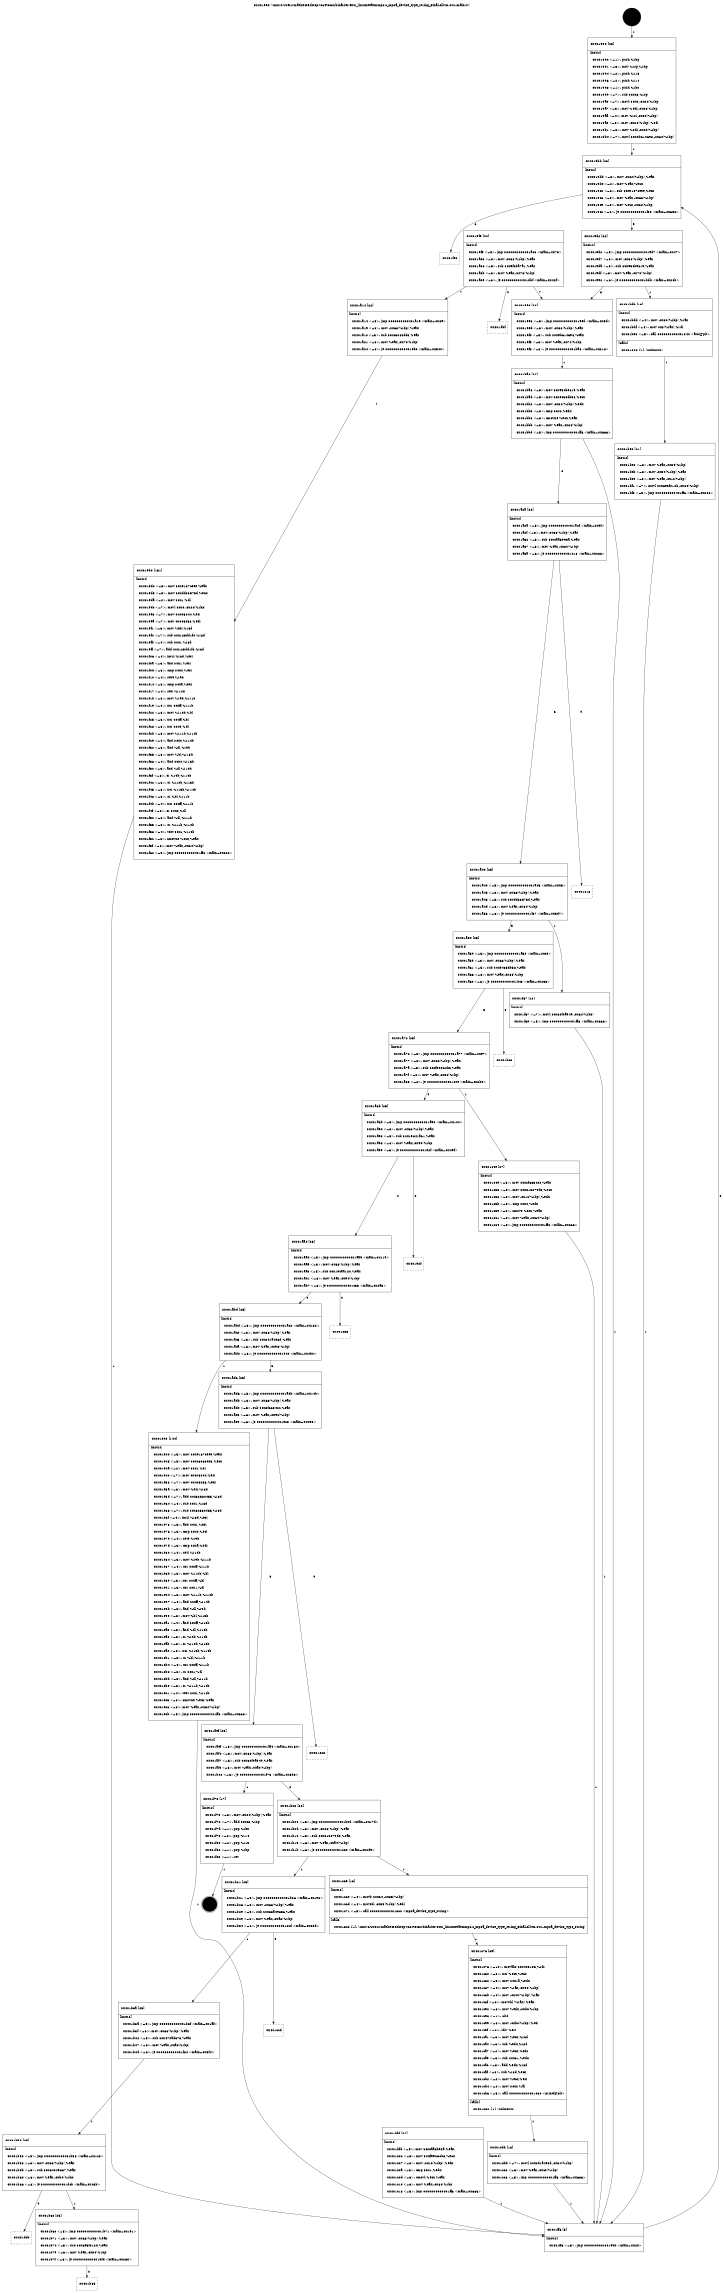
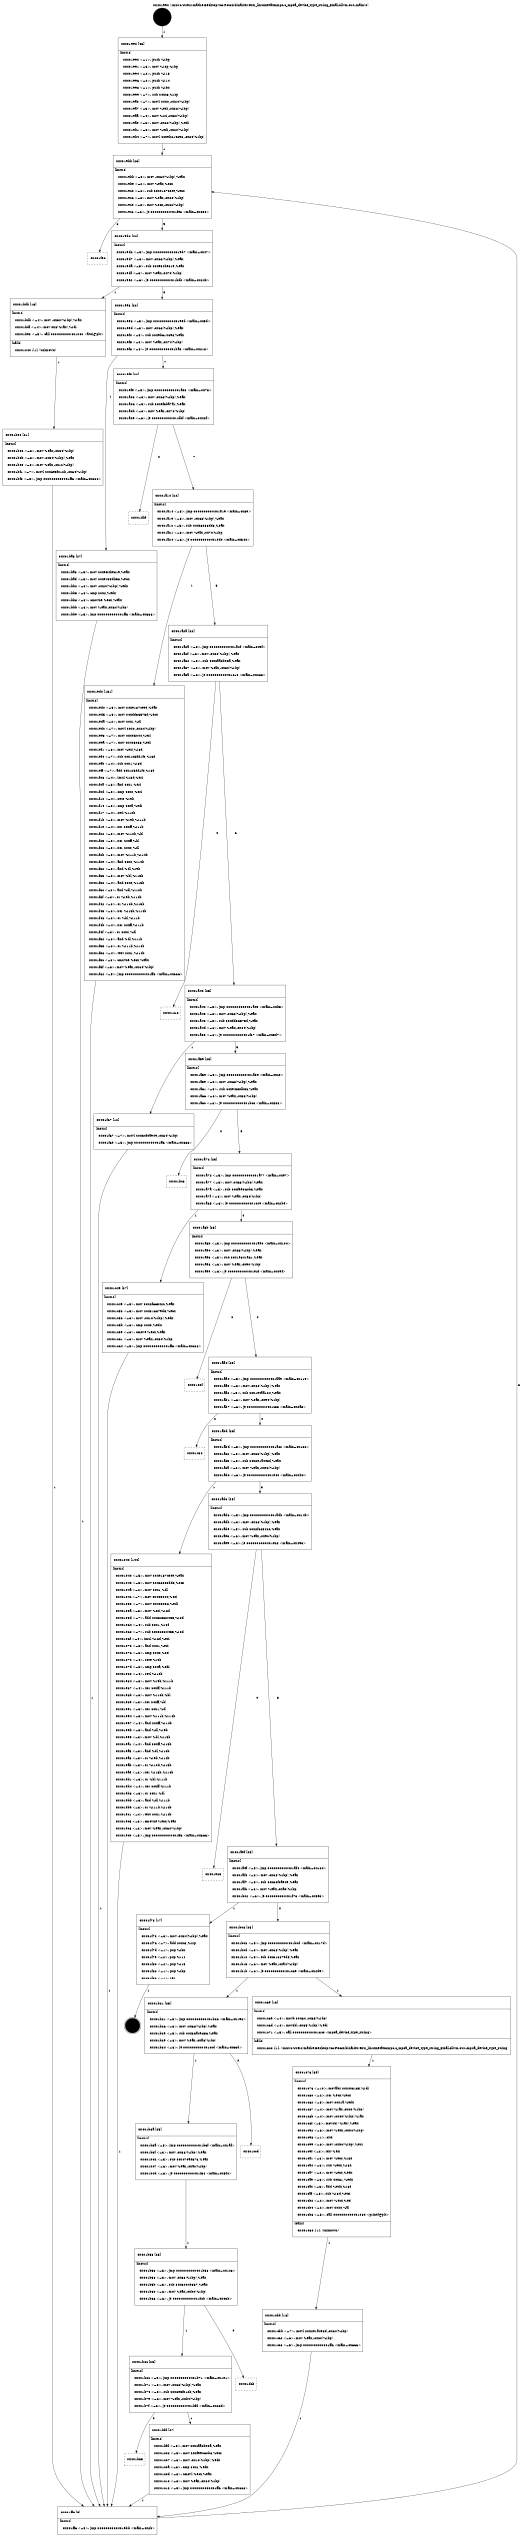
(537, 292) -> (163, 361)
(560, 470) -> (210, 585)
none -> (189, 2417)
